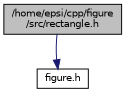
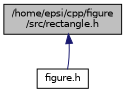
(56, 47) -> (69, 57)
